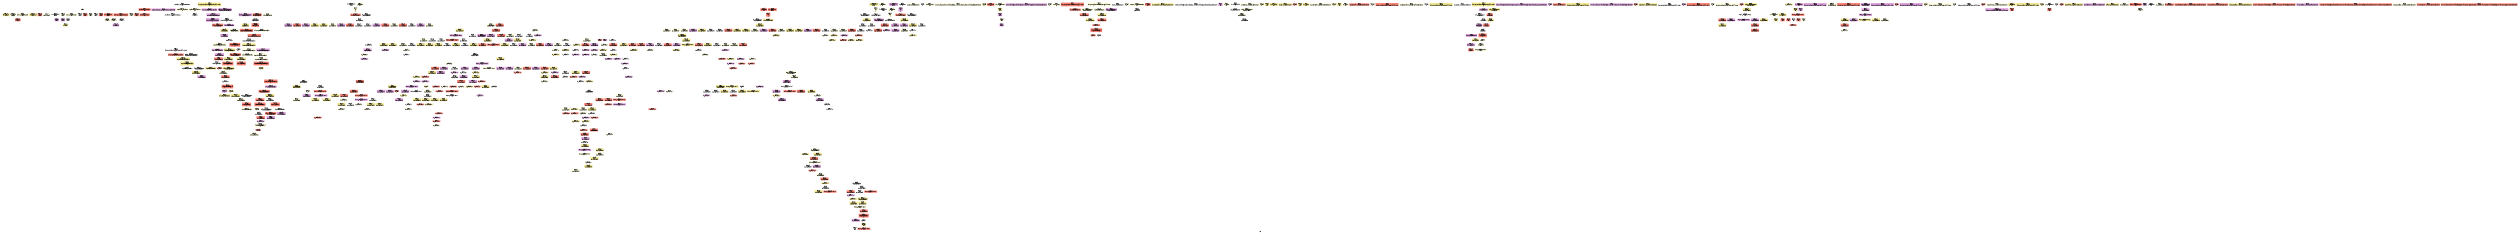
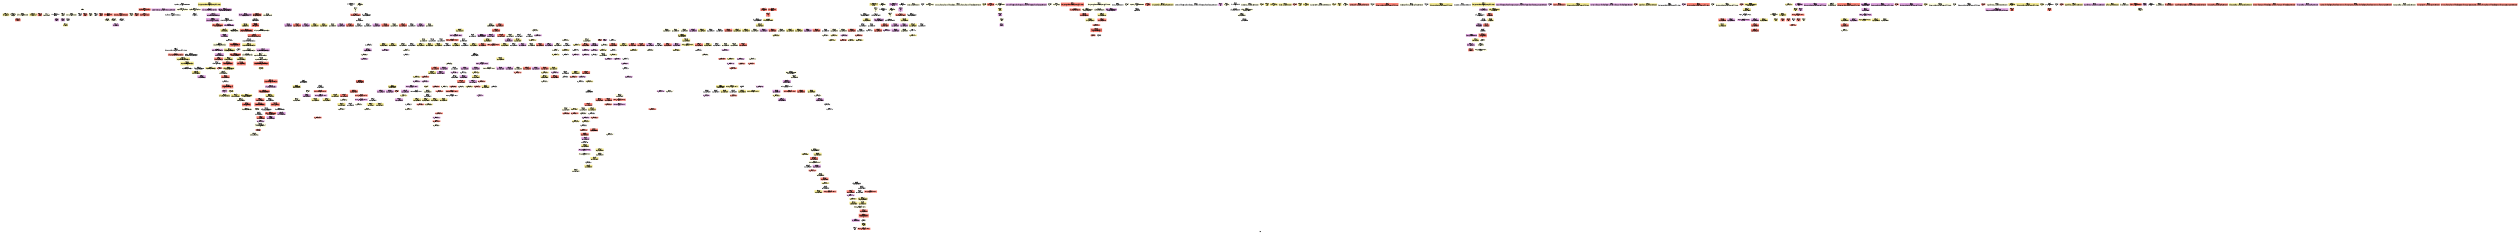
(247, 95) -> (247, 95)
(371, 105) -> (371, 105)
